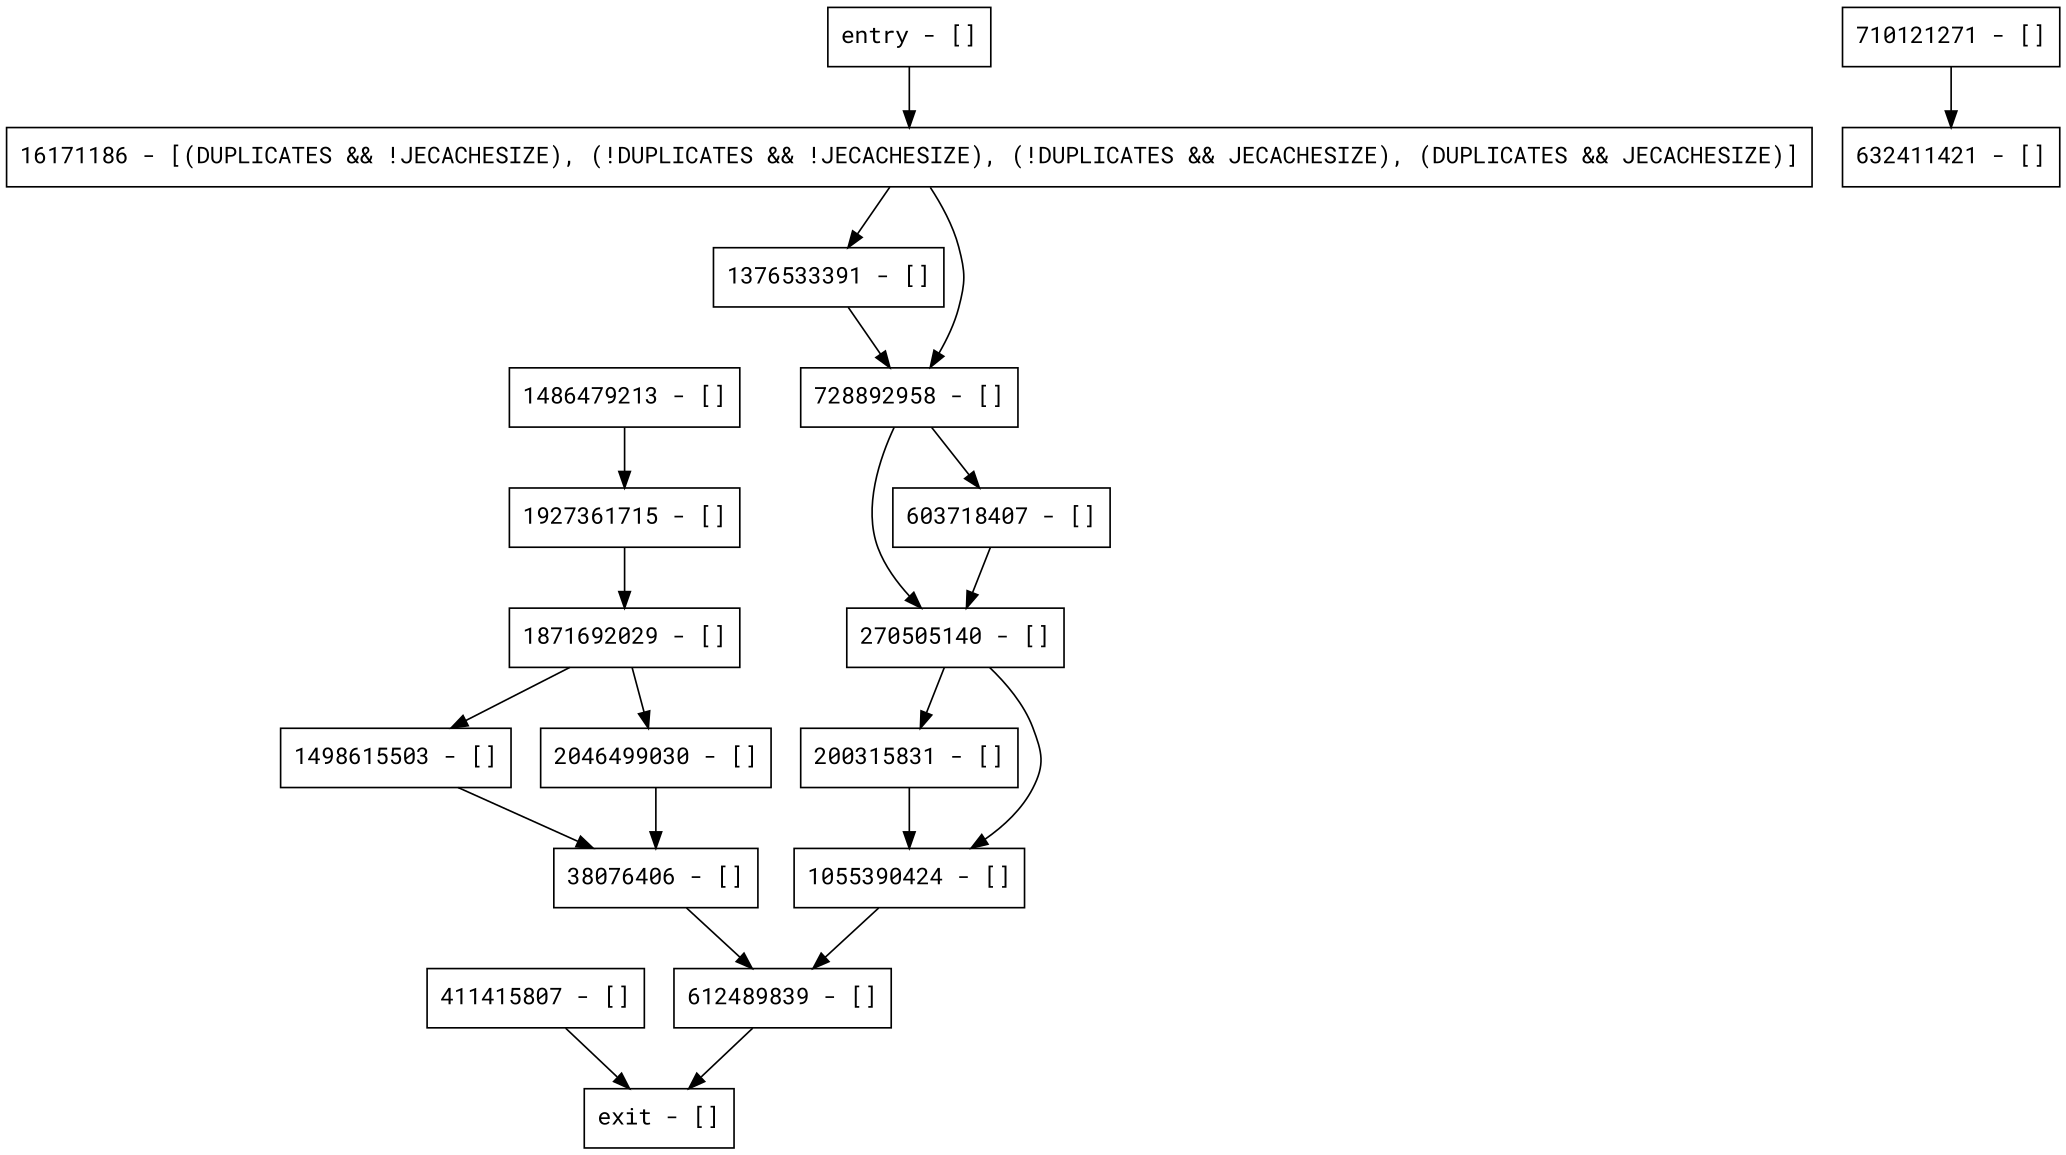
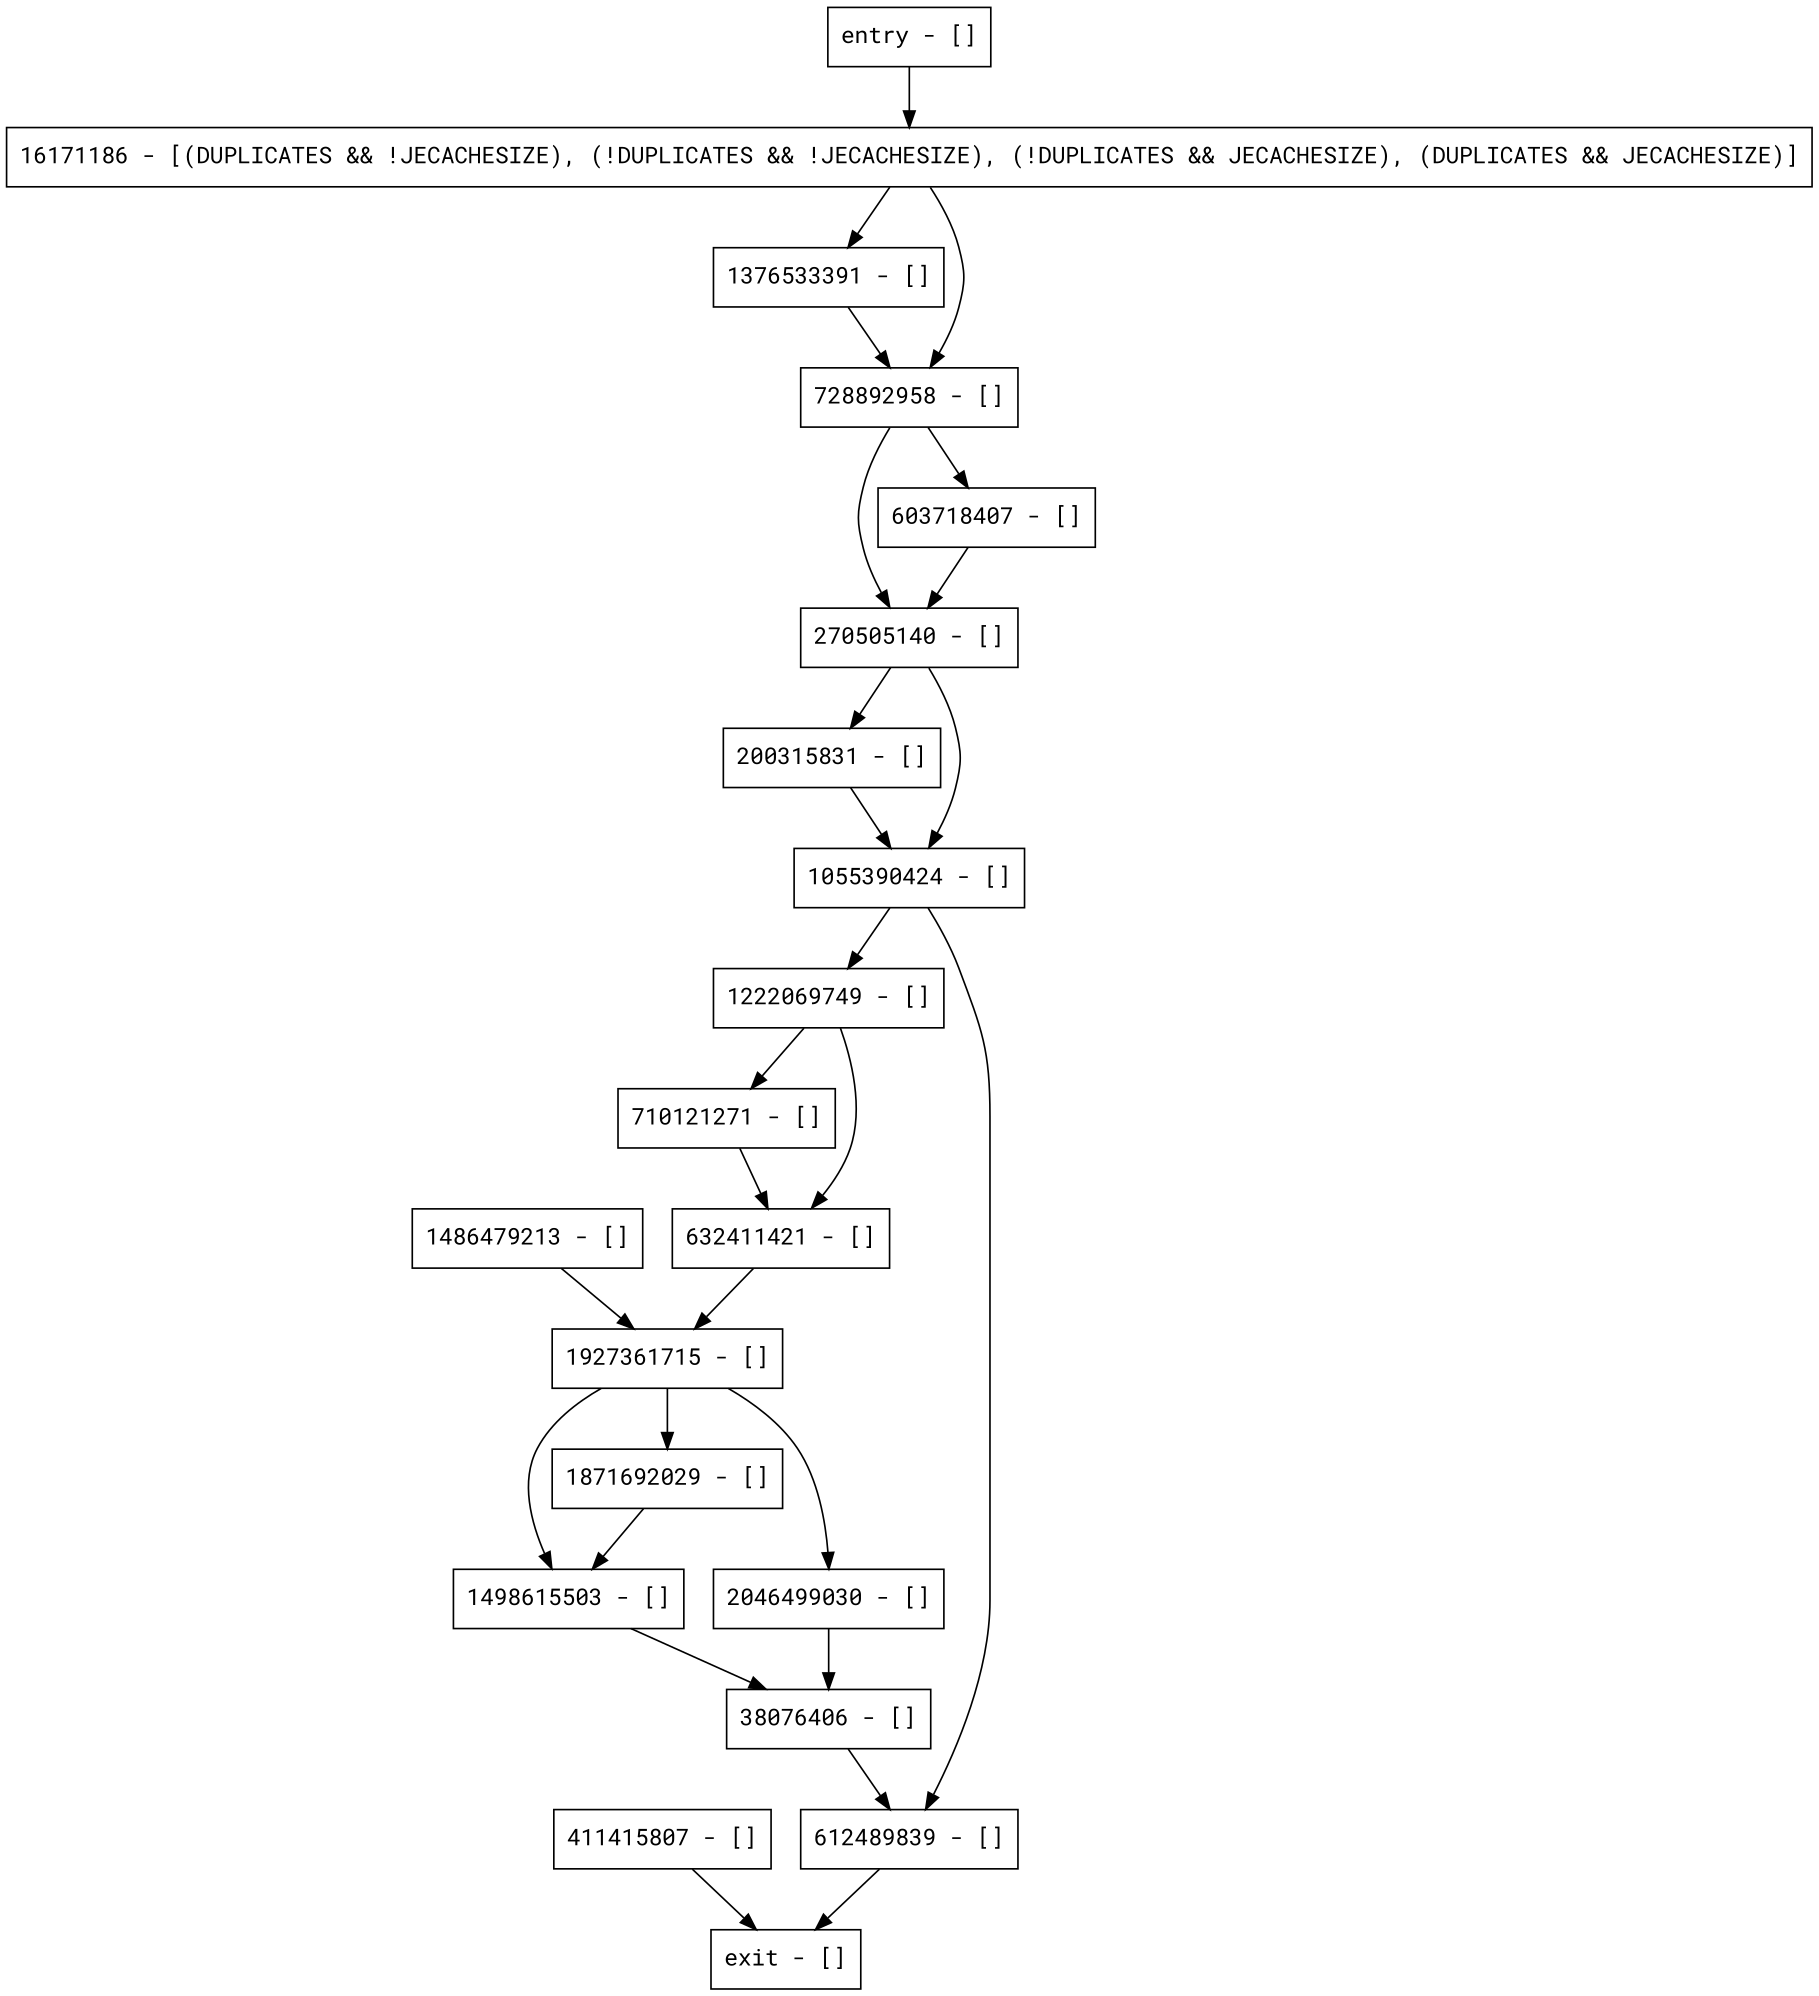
(638, 690) -> (802, 1456)
none -> (829, 998)
none -> (730, 1293)
none -> (533, 1458)
